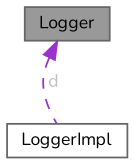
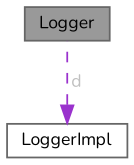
(44, 91) -> (67, 73)
